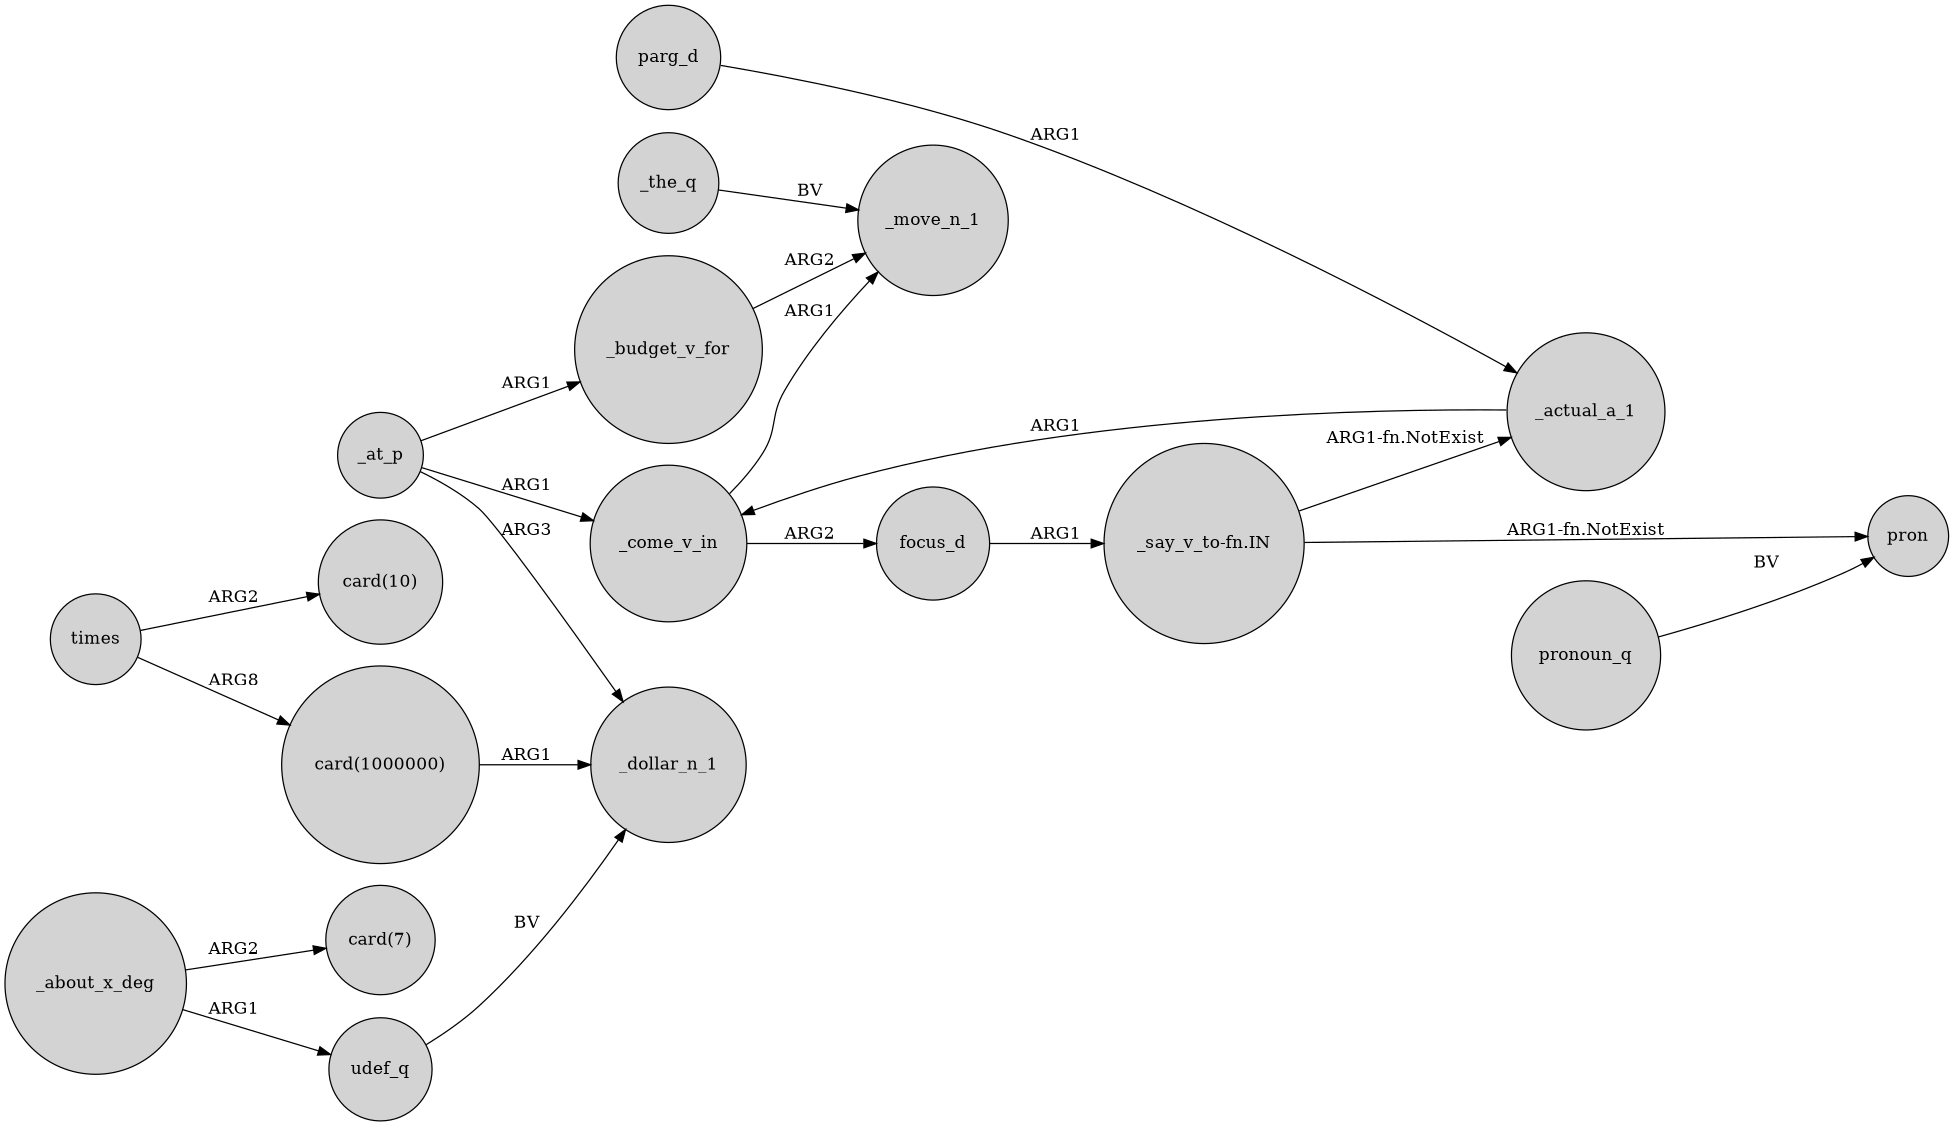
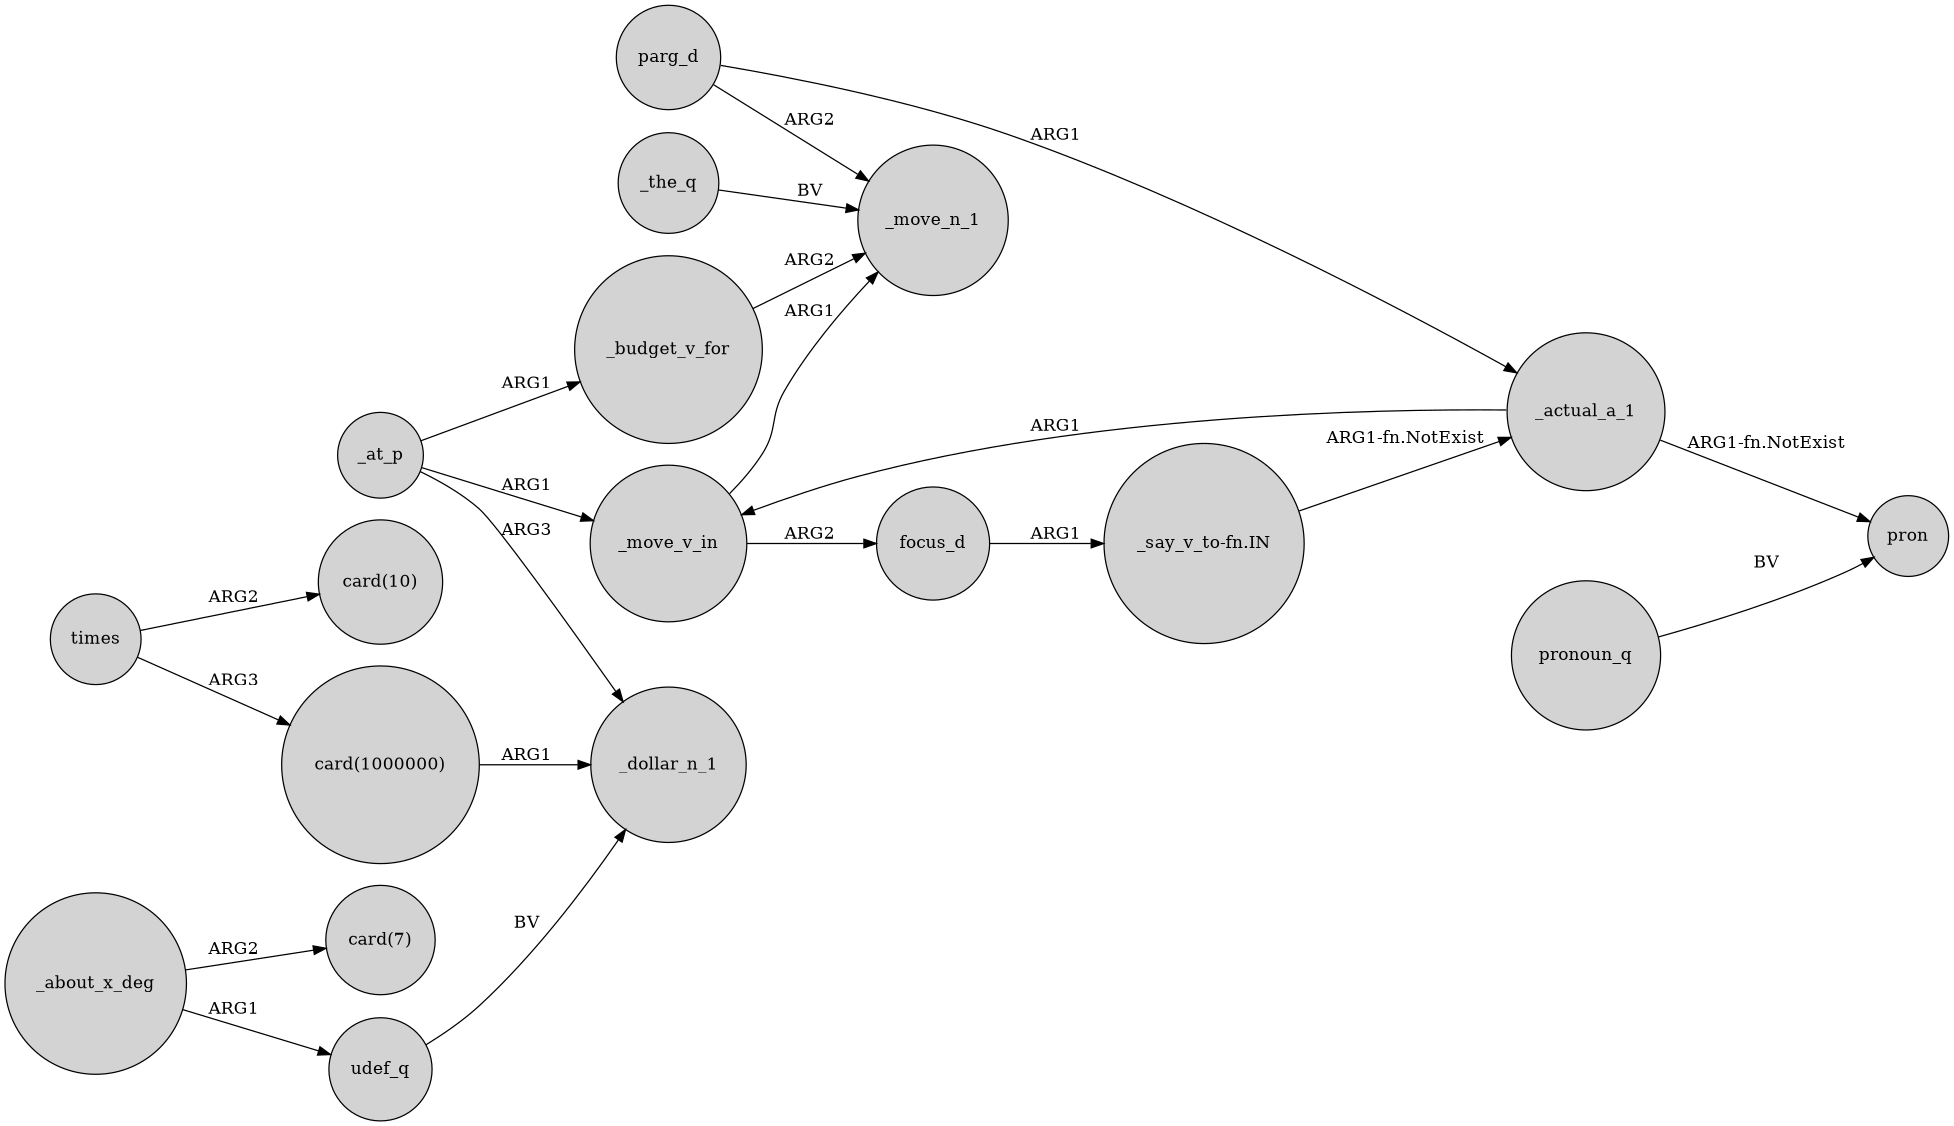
none -> (786, 130)
(1580, 540) -> (1759, 479)
(668, 544) -> (668, 544)
(234, 681) -> (234, 681)
